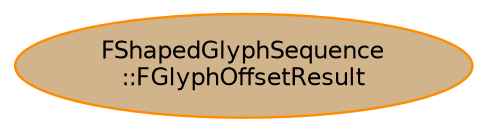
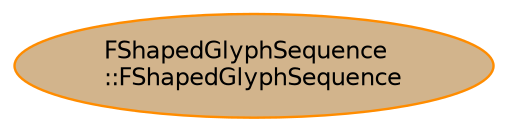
(244, 66) -> (254, 66)
